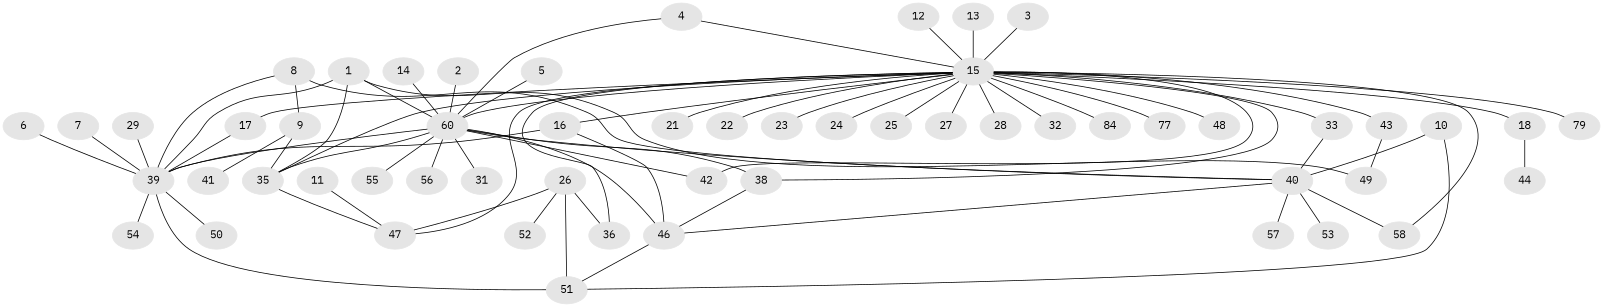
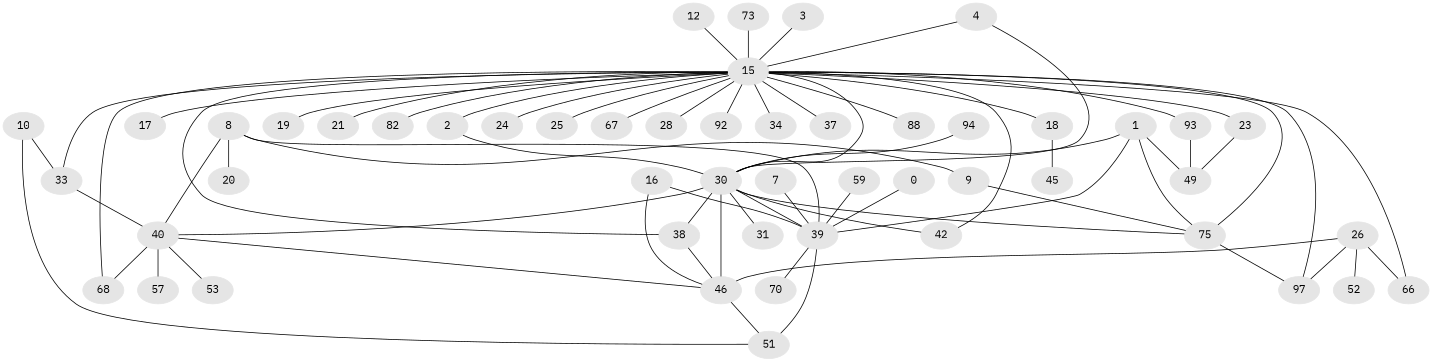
(973, 17) -> (748, 17)
(403, 71) -> (969, 126)
(542, 71) -> none
(710, 104) -> (594, 87)
(24, 126) -> (914, 181)
(133, 126) -> (859, 181)
(447, 126) -> (721, 181)
(727, 126) -> (393, 126)
(946, 126) -> (612, 126)
(1055, 126) -> (721, 126)
(1110, 126) -> (776, 126)
(1165, 126) -> (830, 126)
(1219, 126) -> (914, 126)
(1386, 126) -> (1190, 126)
(1579, 126) -> (283, 126)
(199, 153) -> none
none -> (1218, 153)
(1368, 156) -> (43, 153)
(208, 181) -> none
none -> (229, 181)
(263, 181) -> (1205, 236)
(318, 181) -> none
(372, 181) -> none
(427, 181) -> none
(1525, 181) -> (1052, 181)
(566, 235) -> (1036, 255)
(133, 236) -> none
(217, 236) -> (776, 290)
(395, 236) -> (1299, 290)
(609, 236) -> (1409, 290)
(1399, 236) -> (103, 290)
